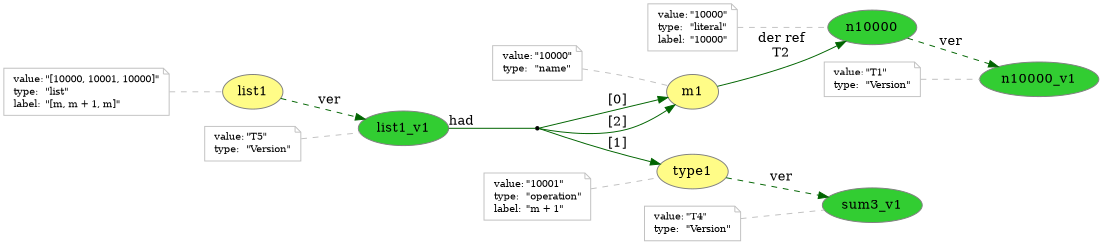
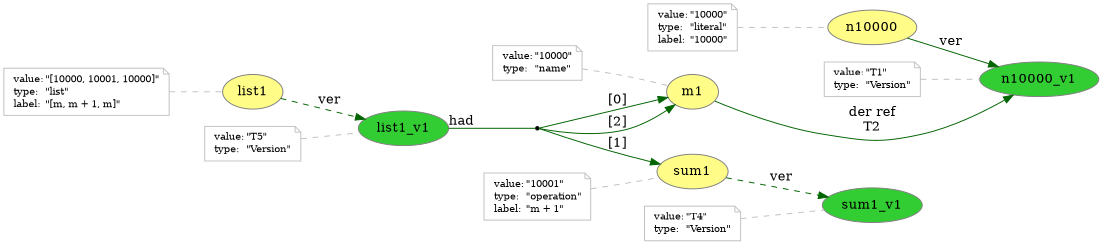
(872, 27) -> (872, 27)
(948, 51) -> (948, 51)
(778, 69) -> (861, 140)
(693, 172) -> (693, 172)
(872, 205) -> (872, 205)
